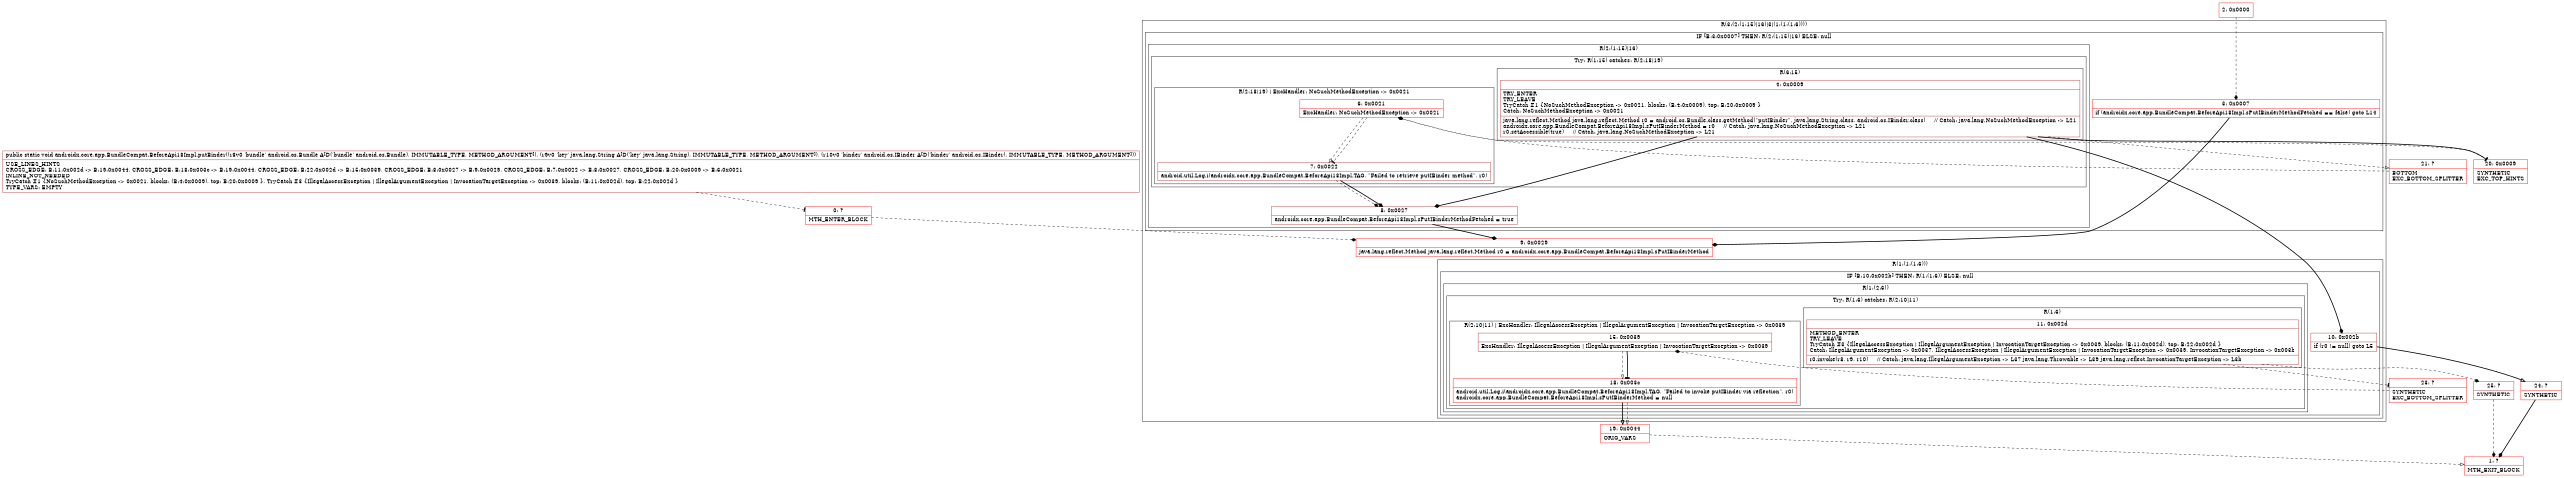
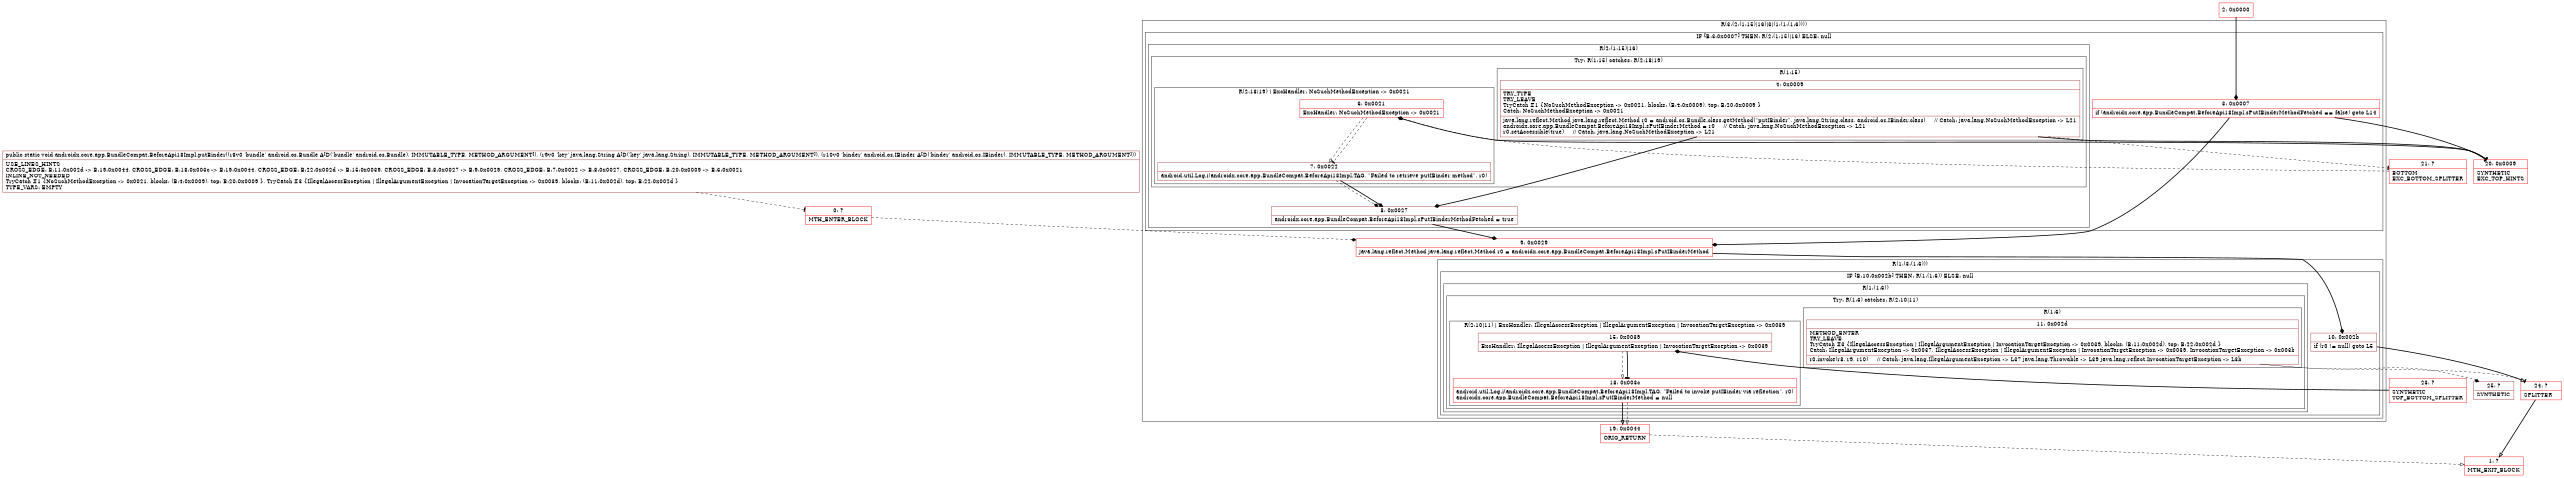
(2236, 56) -> (2236, 56)
(1790, 73) -> (1790, 73)
(1520, 94) -> (1517, 94)
none -> (2411, 132)
(1727, 142) -> (1727, 142)
(2217, 153) -> (2217, 153)
(2208, 199) -> (2048, 257)
(1910, 264) -> (1910, 264)
(1876, 288) -> (1876, 288)
(2301, 374) -> (2452, 371)
(2034, 382) -> (2034, 382)
(2541, 395) -> (2538, 395)
(2428, 398) -> (2428, 398)
(2494, 426) -> none
(2519, 426) -> (2519, 426)
(1620, 438) -> (1625, 438)
